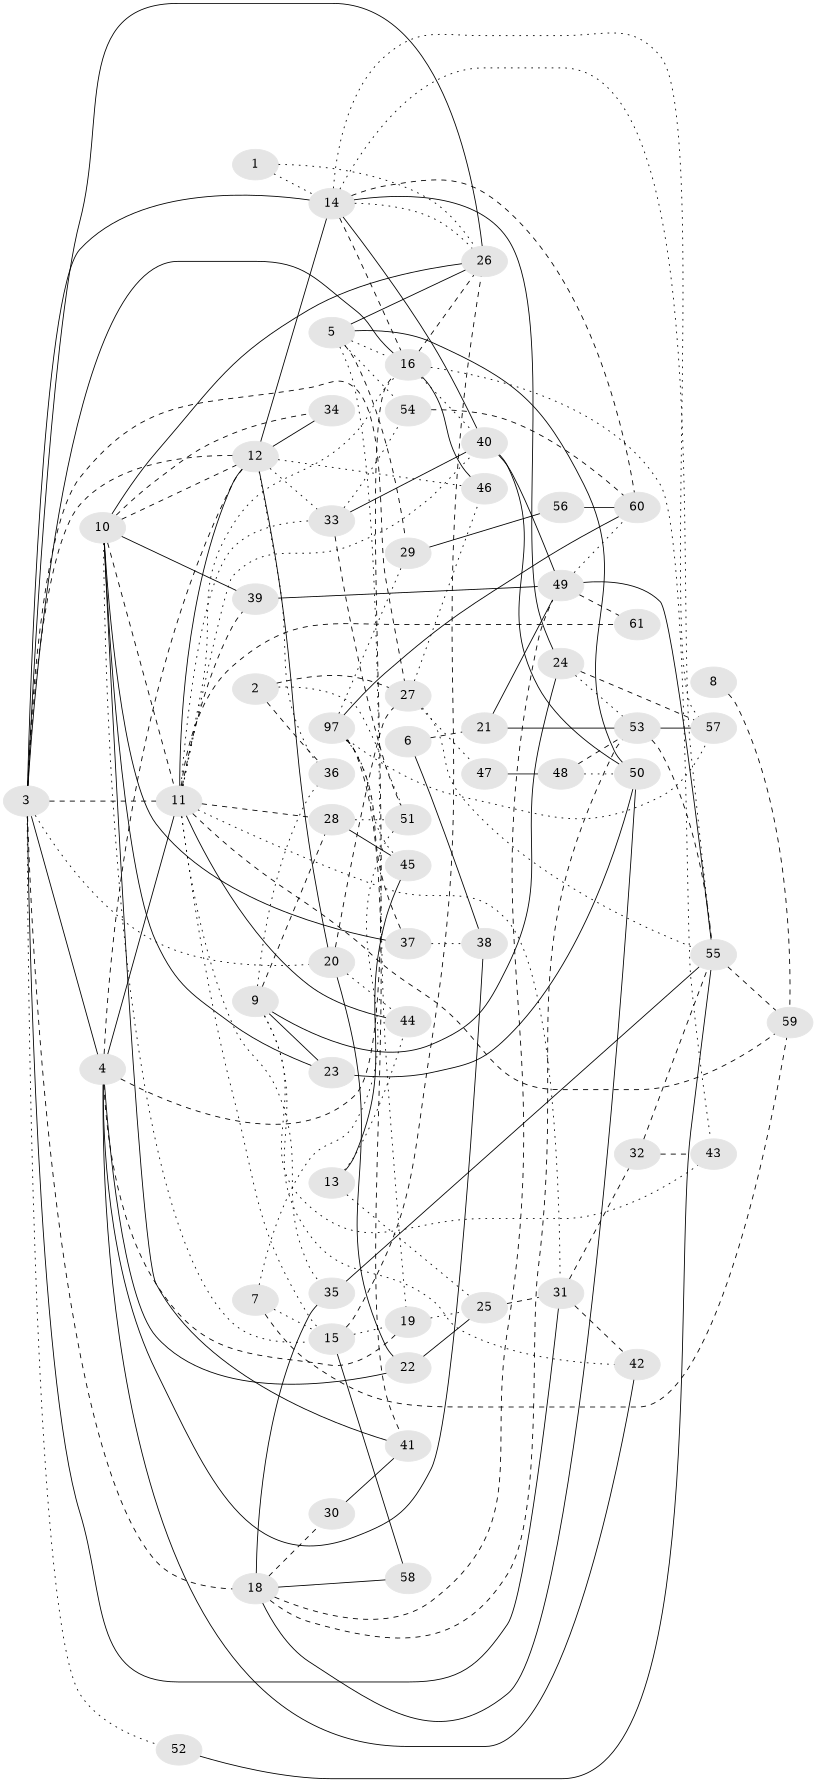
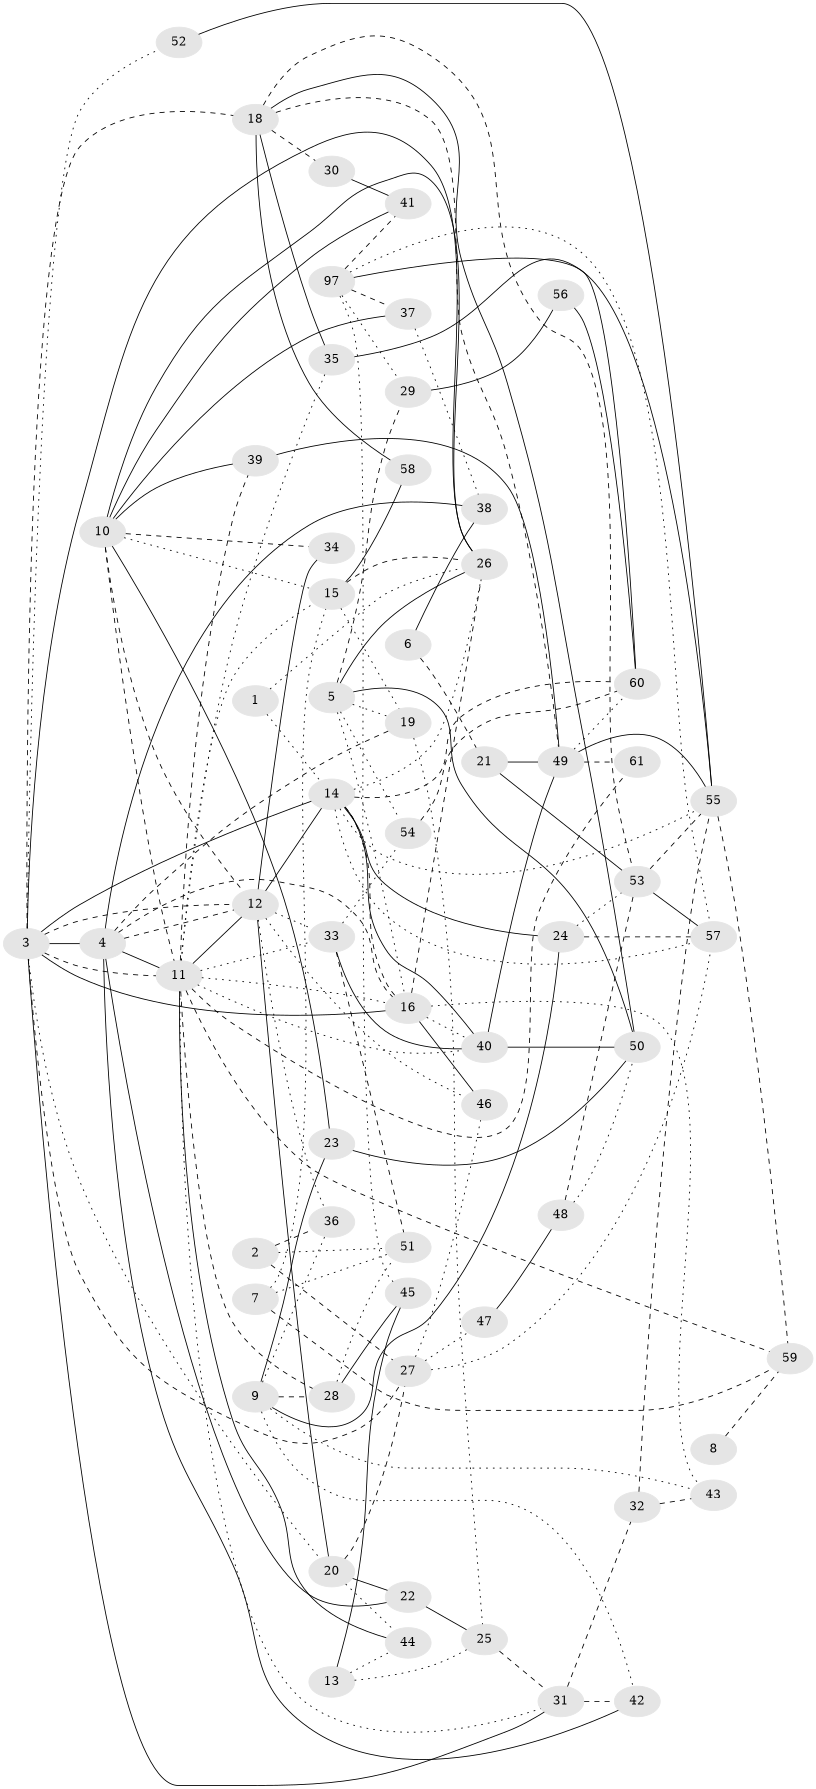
(520, 852) -> (626, 1204)
